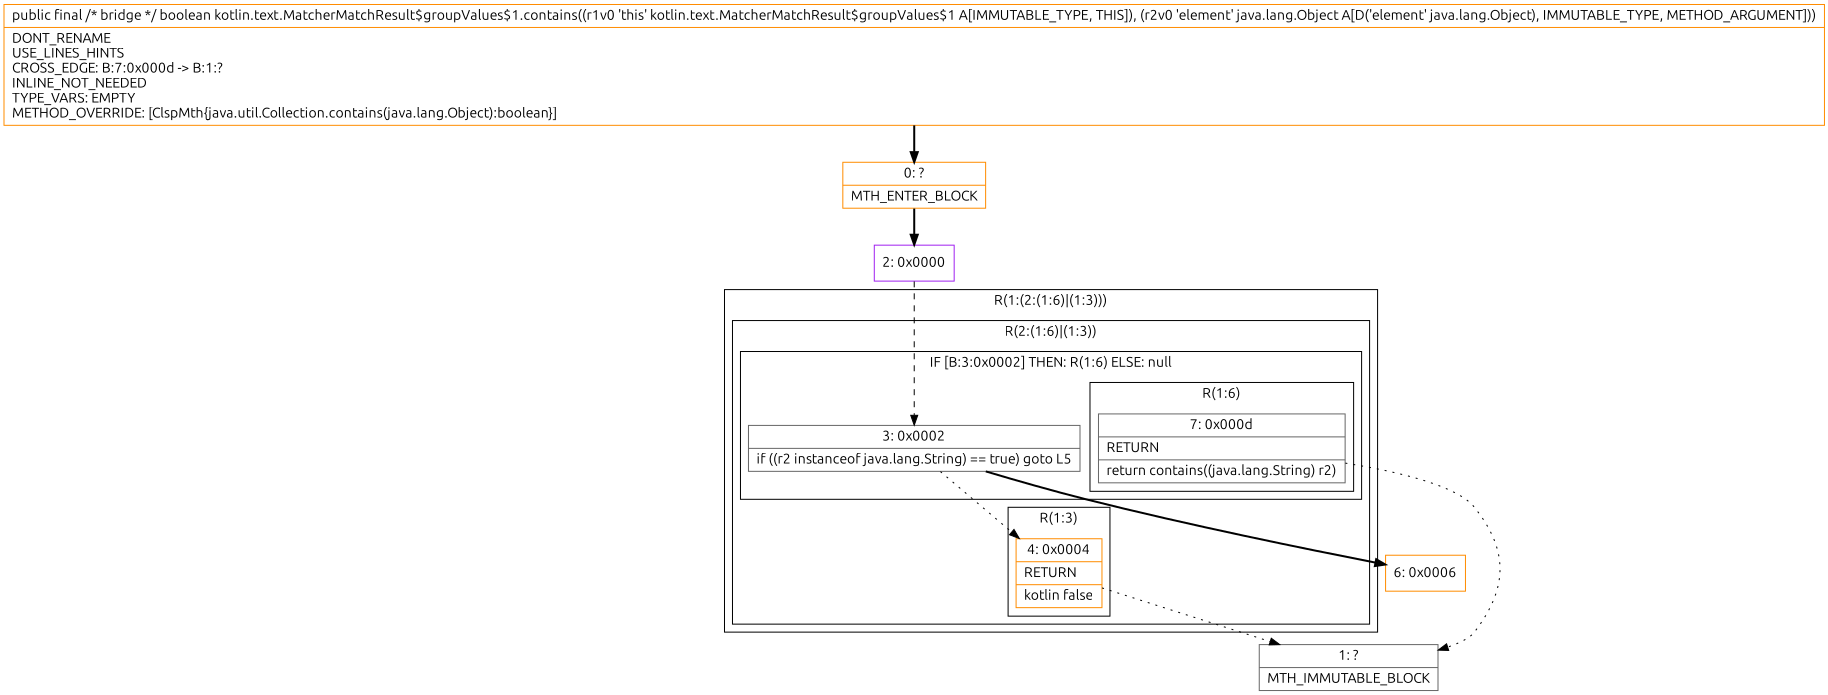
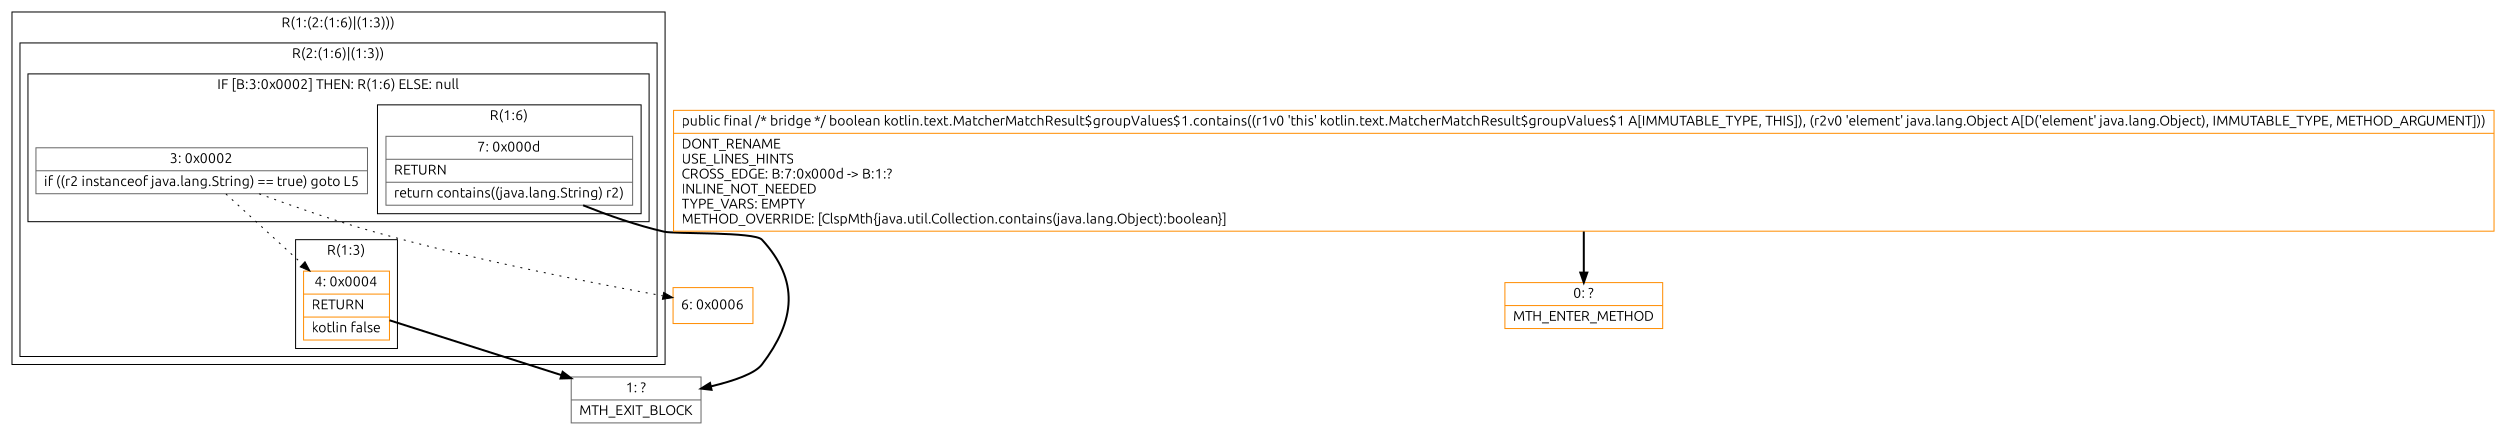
(914, 196) -> (1584, 317)
(914, 263) -> none
(1483, 519) -> (765, 244)
(1179, 521) -> (459, 254)
(1186, 615) -> (476, 348)
(1349, 679) -> (636, 411)
